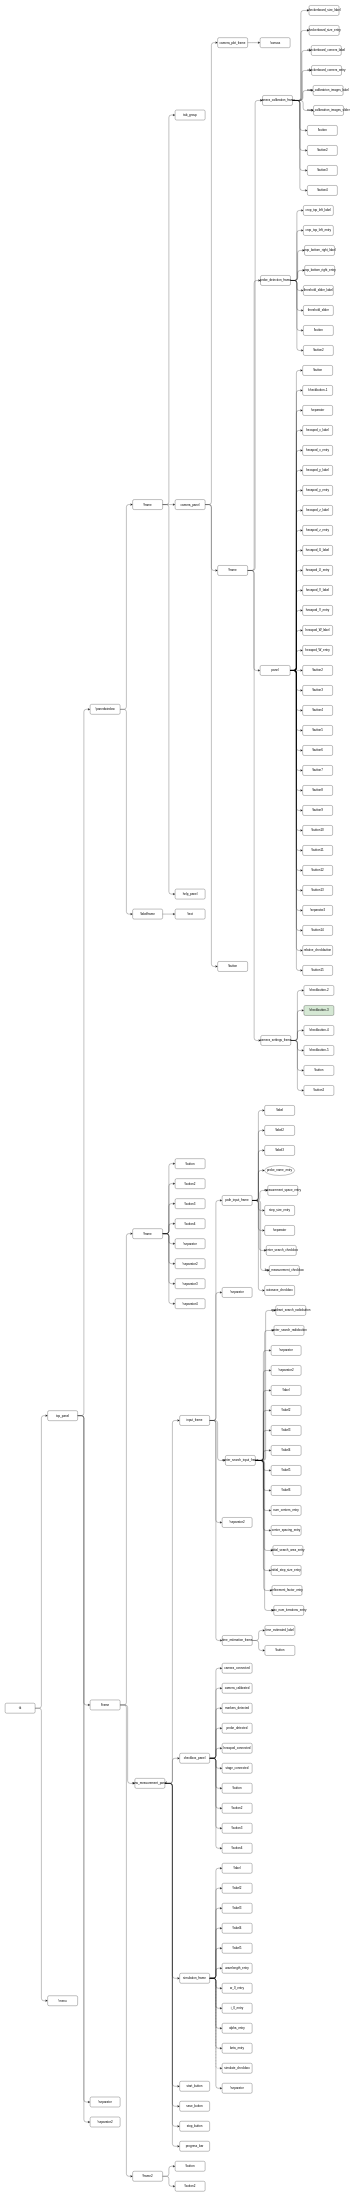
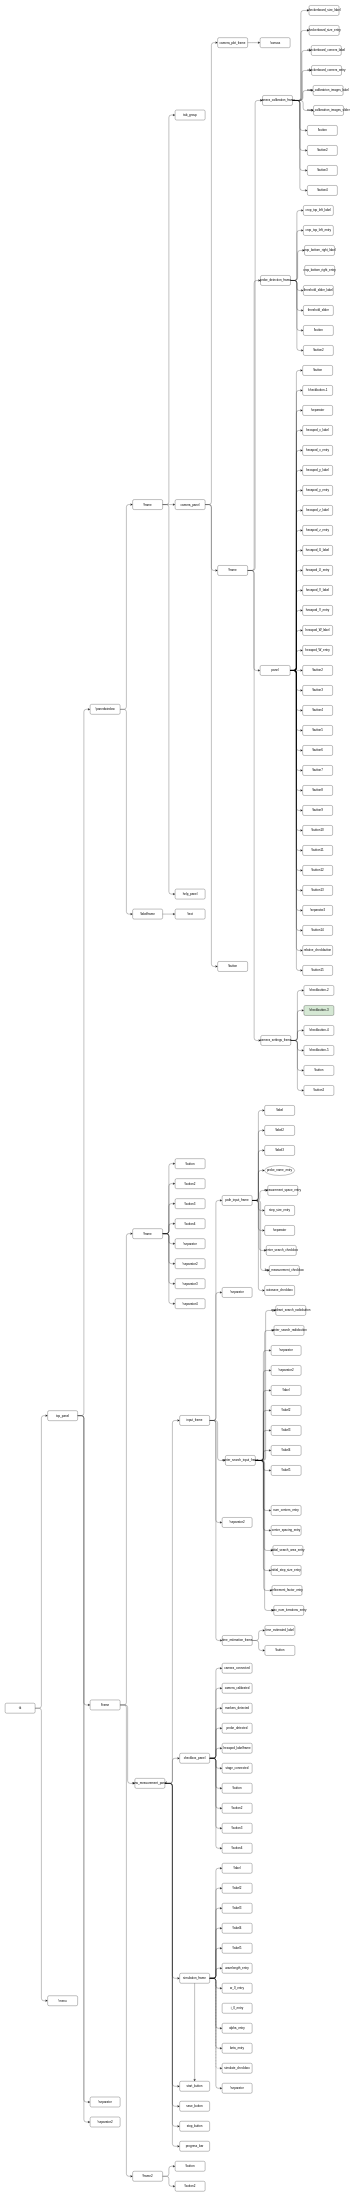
(300, 270) -> none
(268, 1490) -> none
(286, 1490) -> none
(237, 1748) -> (237, 1748)
(218, 2008) -> (195, 2078)
